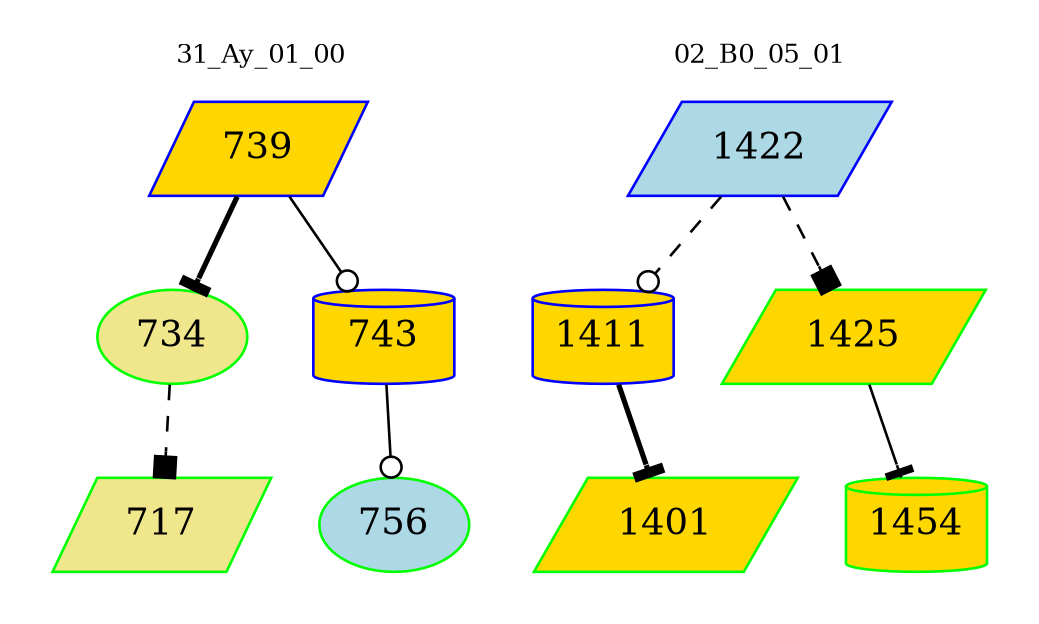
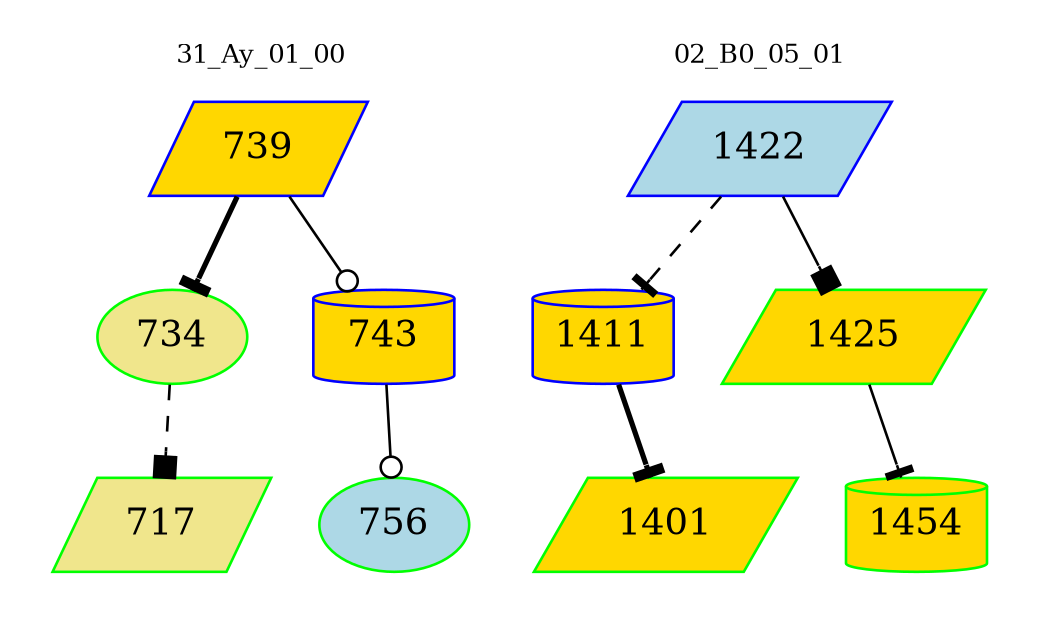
(801, 231) -> (801, 231)
(688, 235) -> (686, 238)
